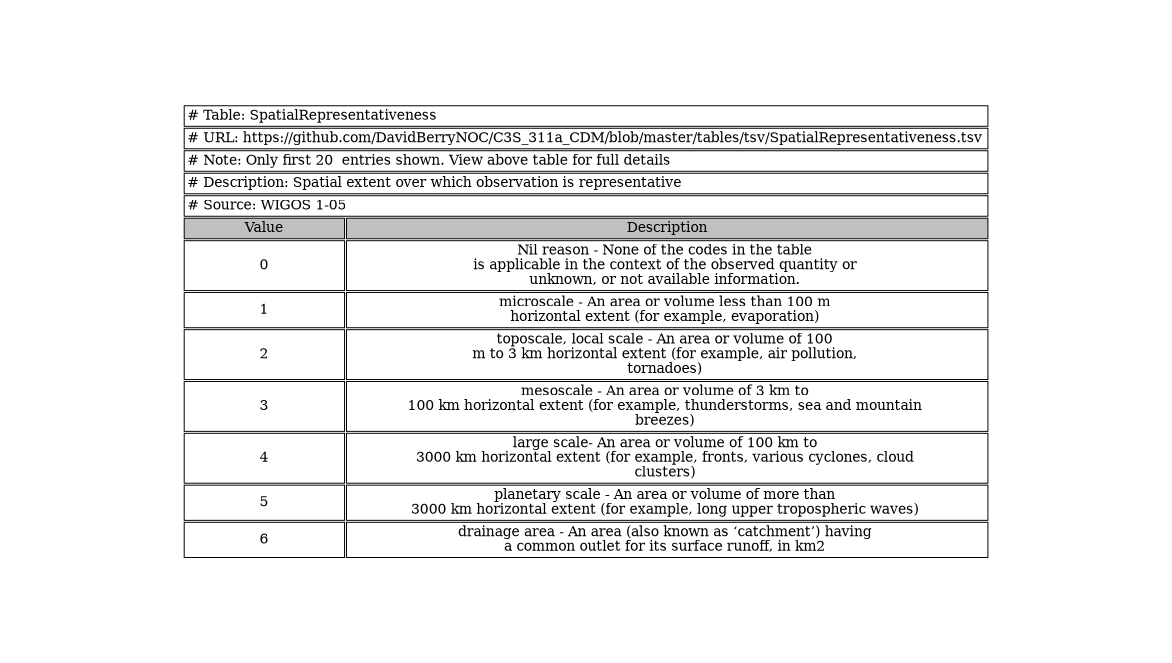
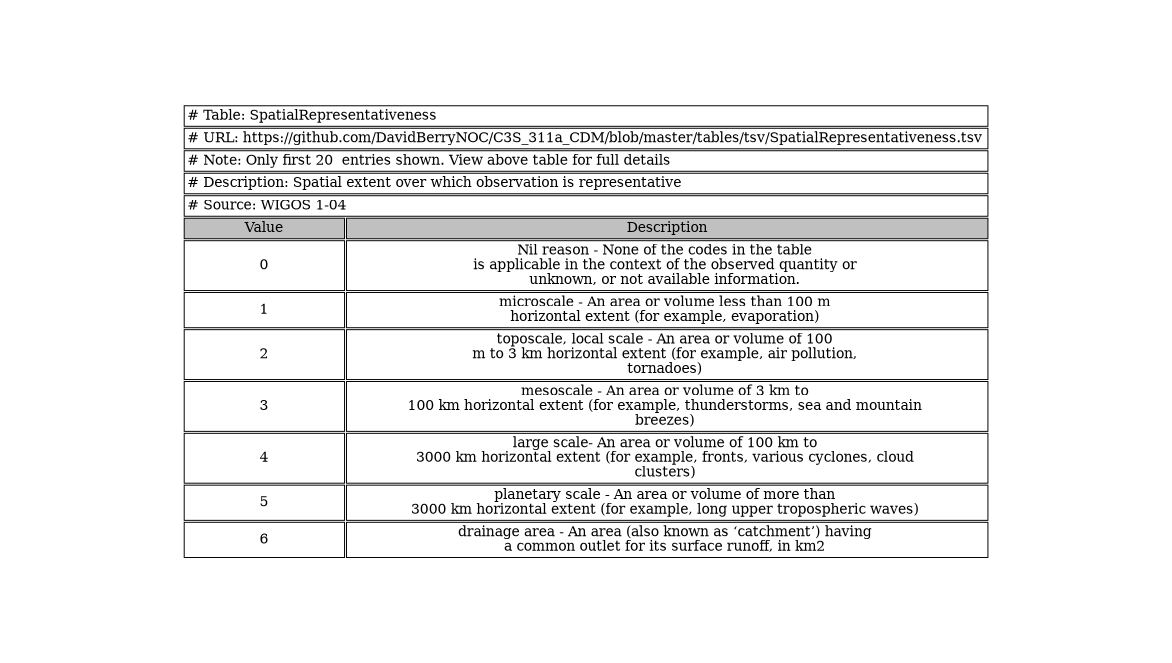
(267, 205) -> (267, 205)
